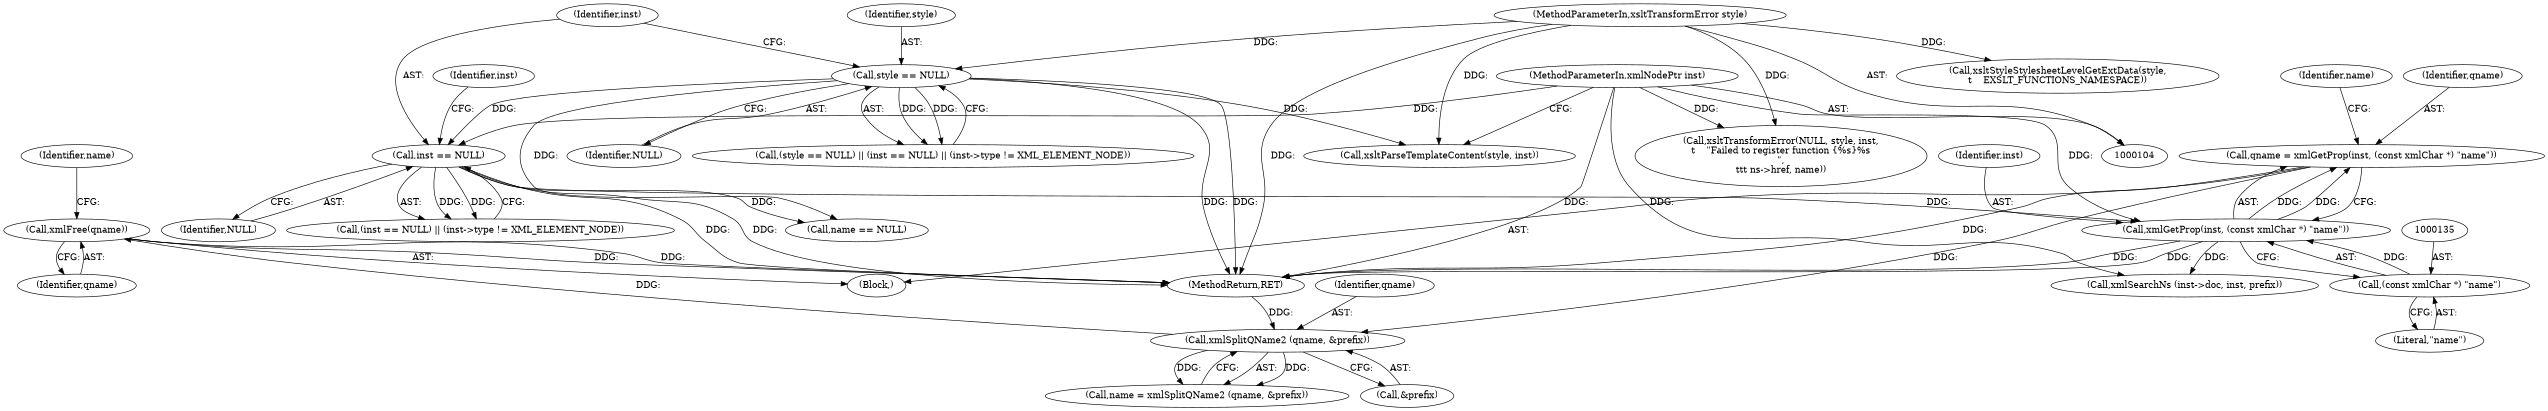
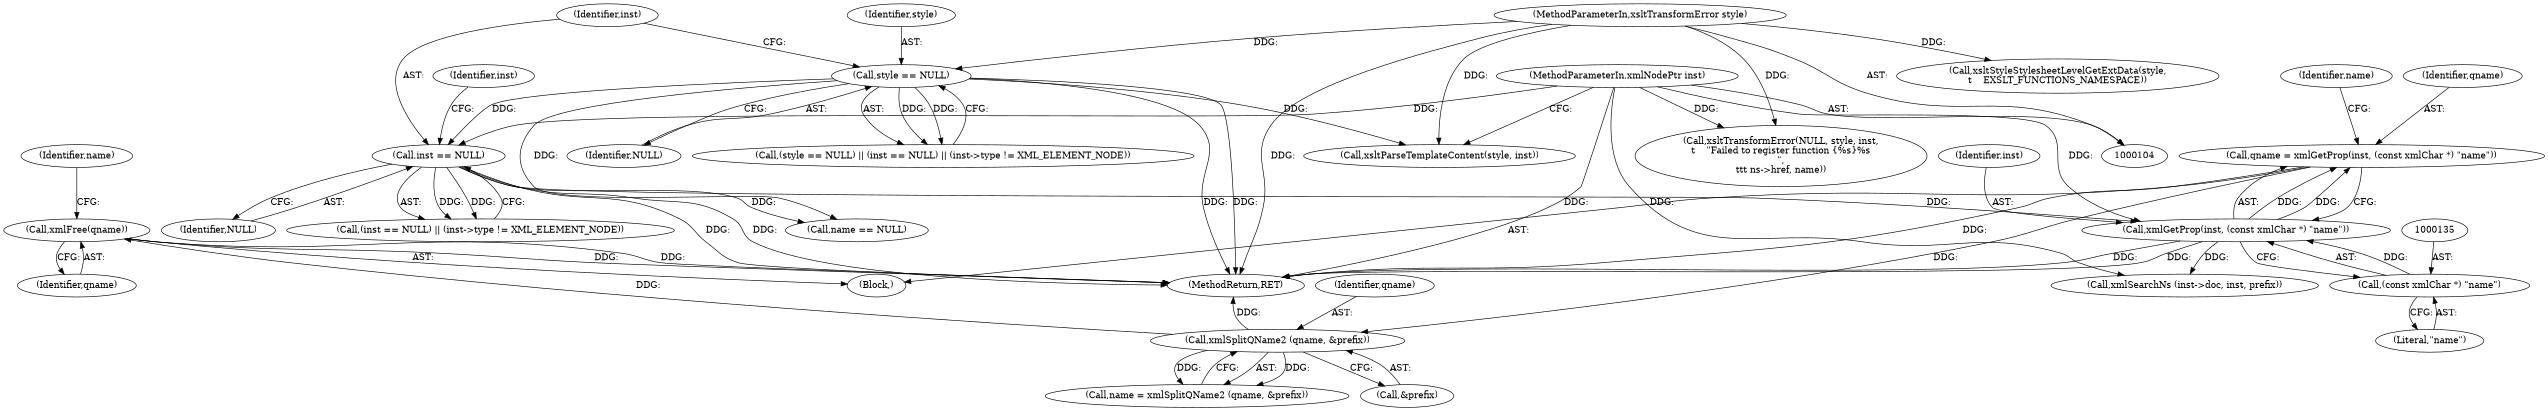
(1264, 309) -> (1237, 319)
